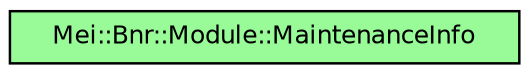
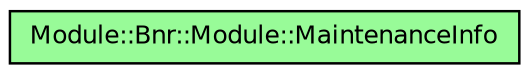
(265, 37) -> (265, 37)
